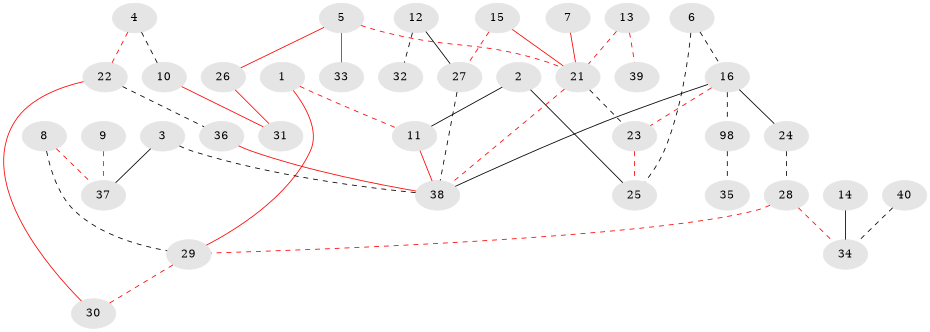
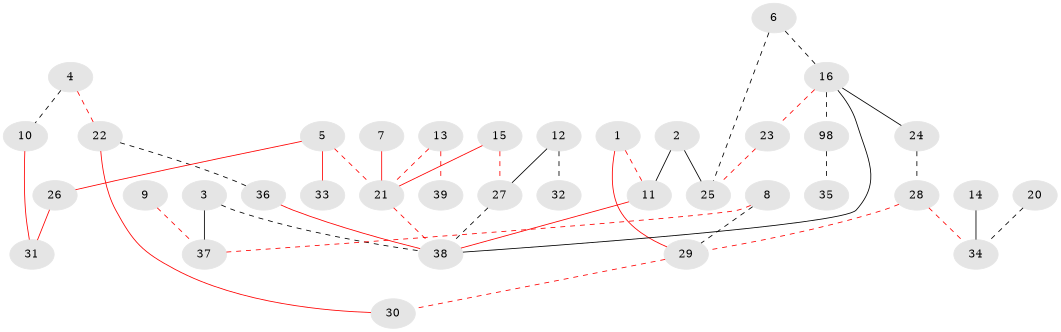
(606, 107) -> none
(905, 195) -> (1035, 195)
